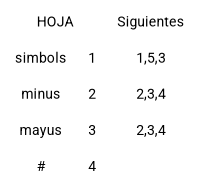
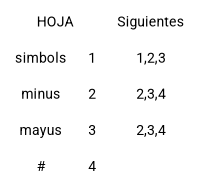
(151, 58) -> (151, 58)
